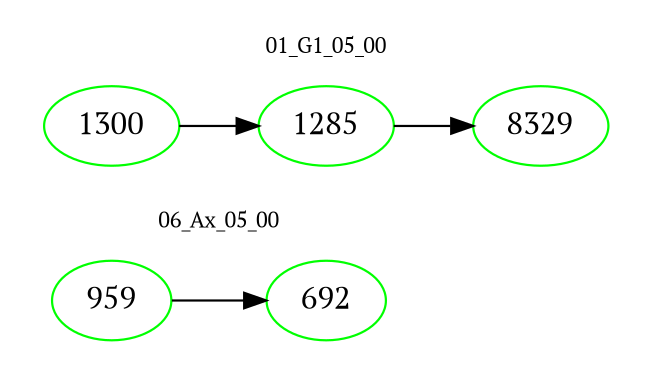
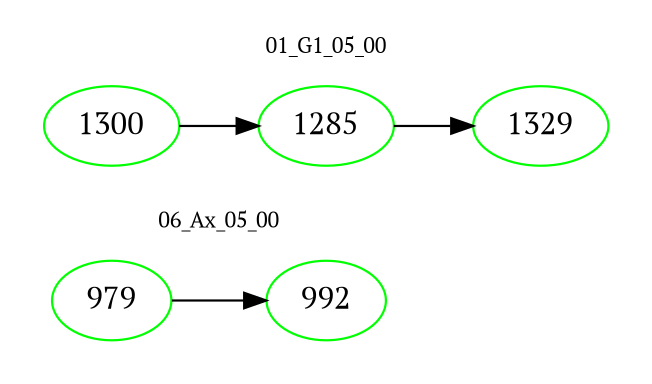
(541, 126) -> (541, 126)
(112, 301) -> (112, 301)
(326, 301) -> (326, 301)
